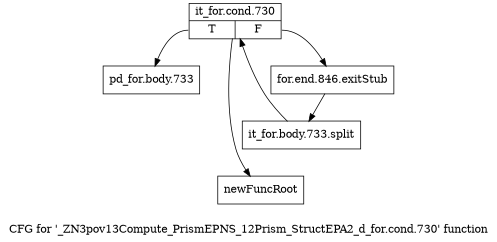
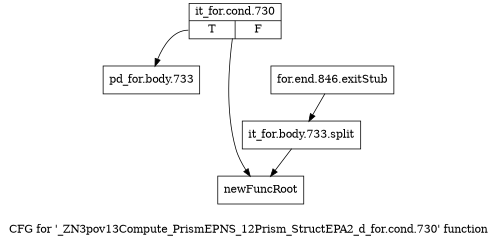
(305, 40) -> none
(260, 87) -> (283, 160)
